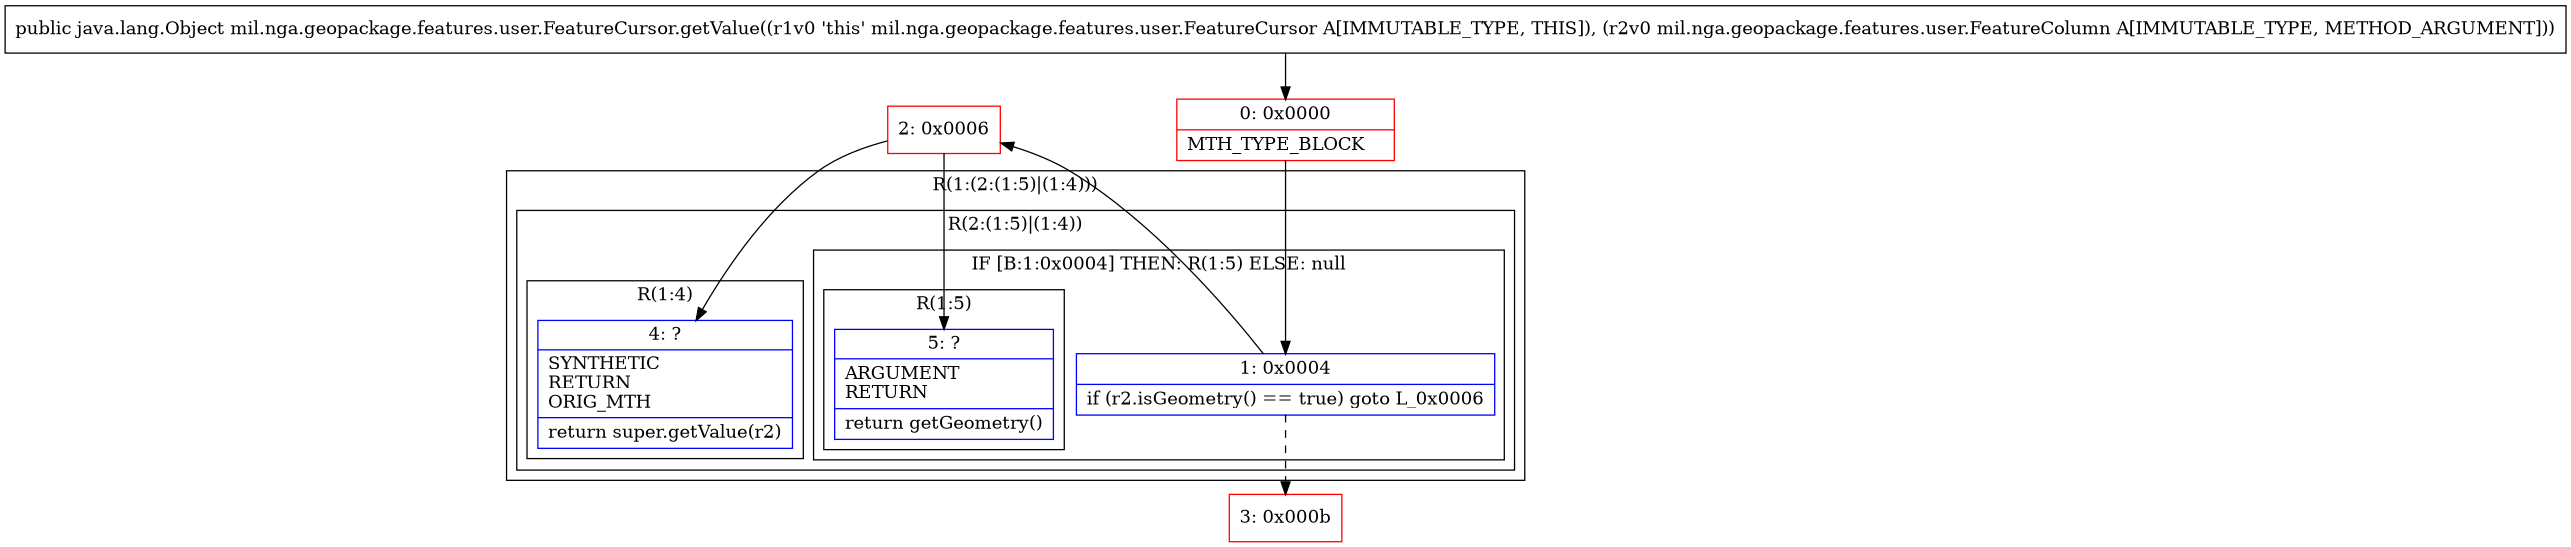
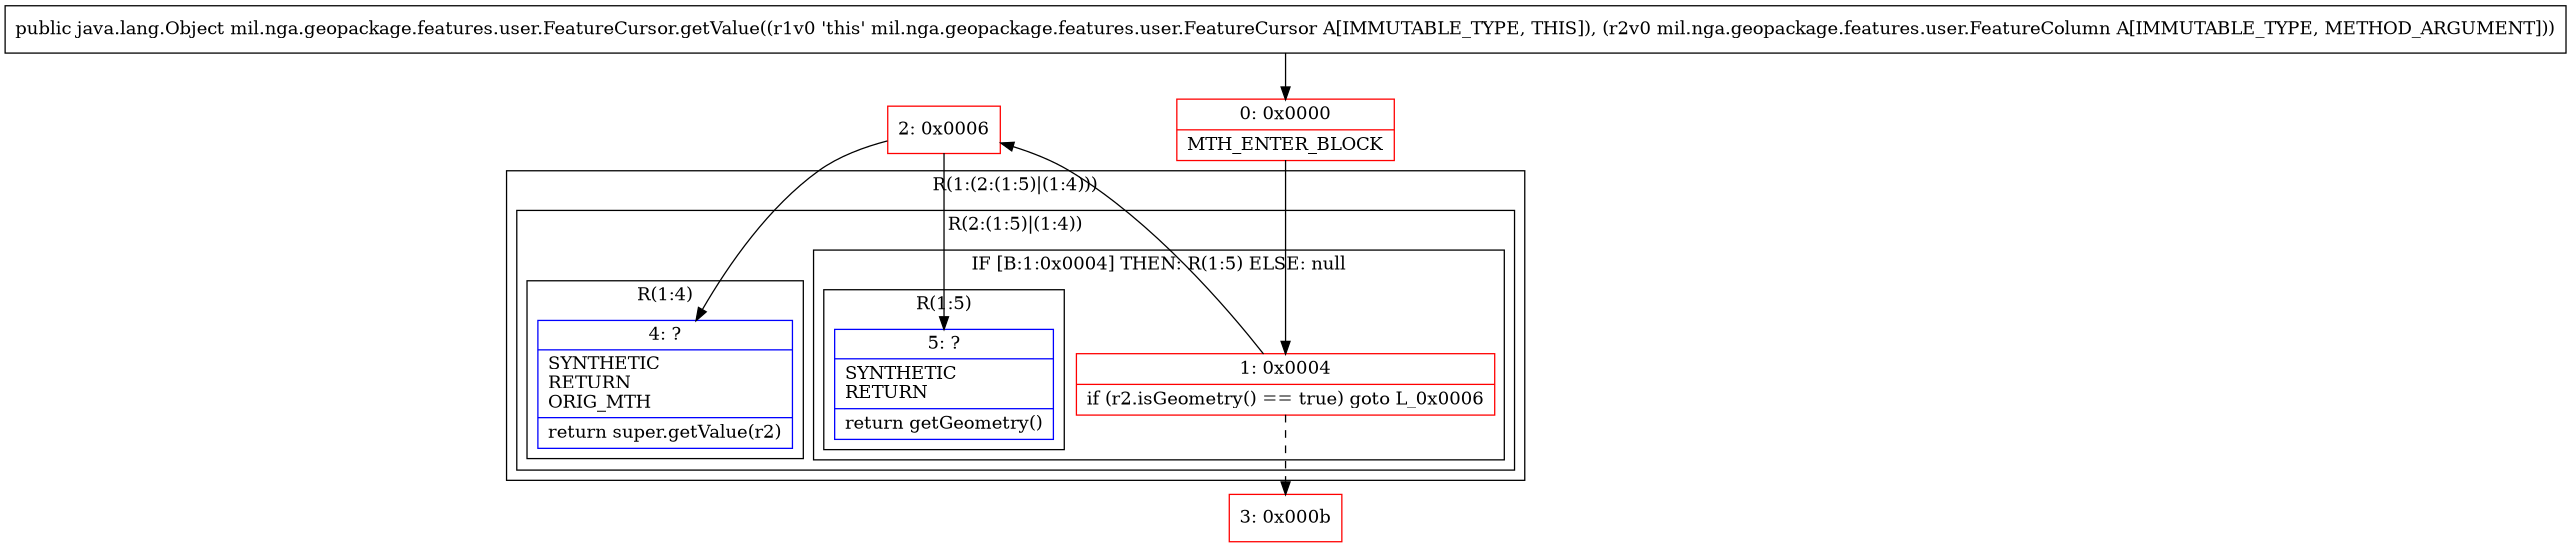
(1276, 145) -> (1286, 145)
(902, 374) -> (901, 374)
(1286, 384) -> (1286, 384)
